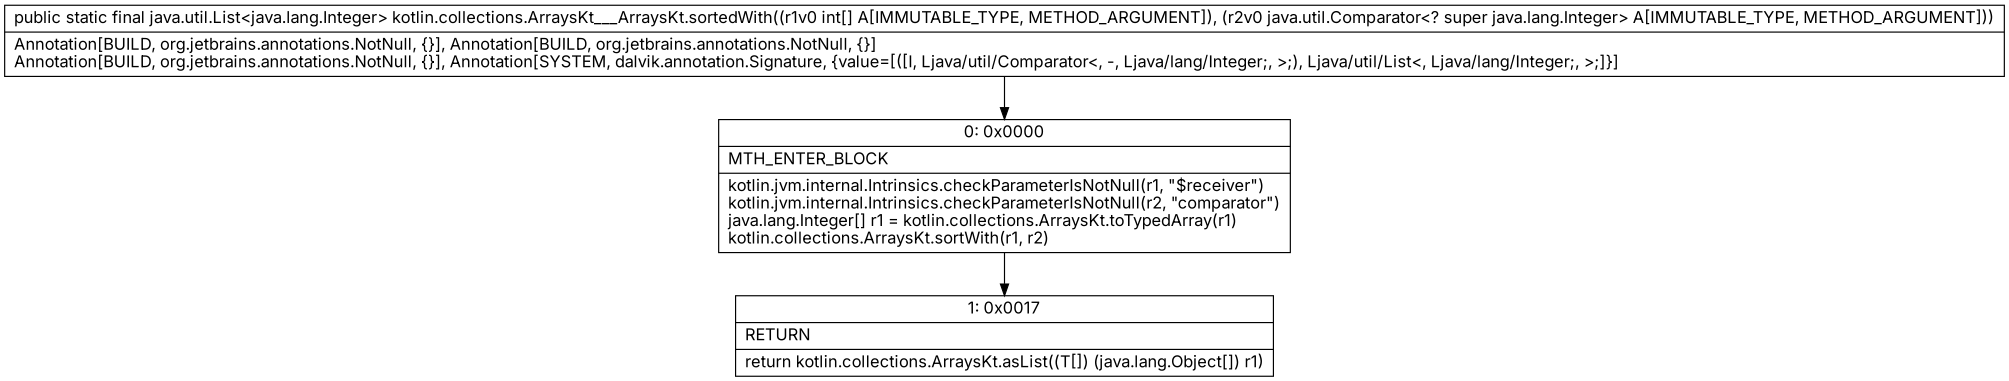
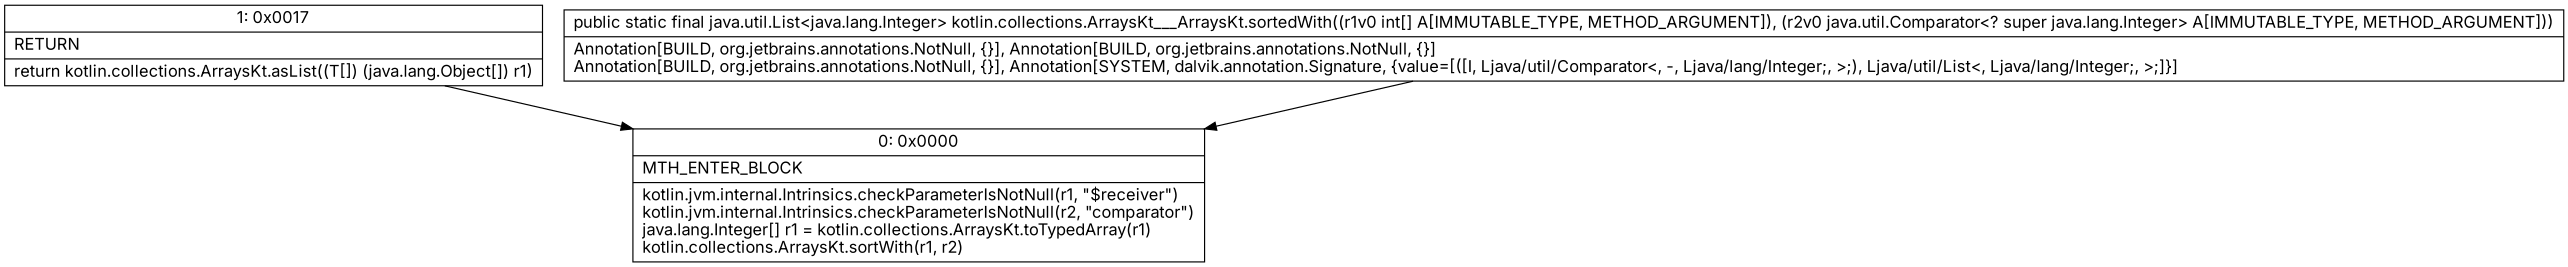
(1005, 268) -> (533, 106)
